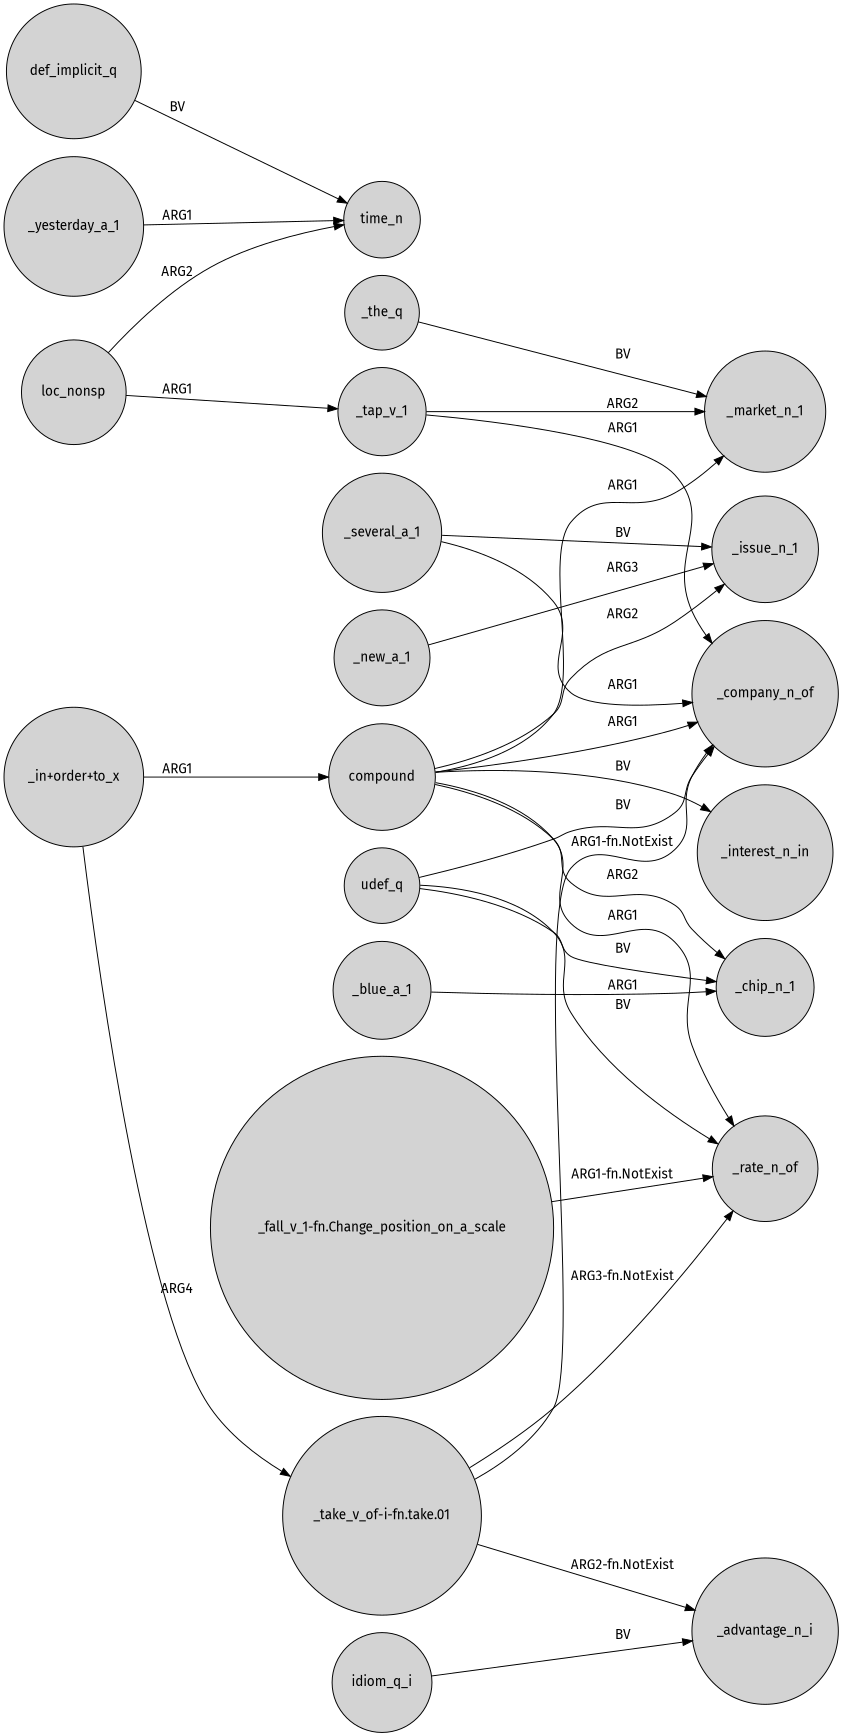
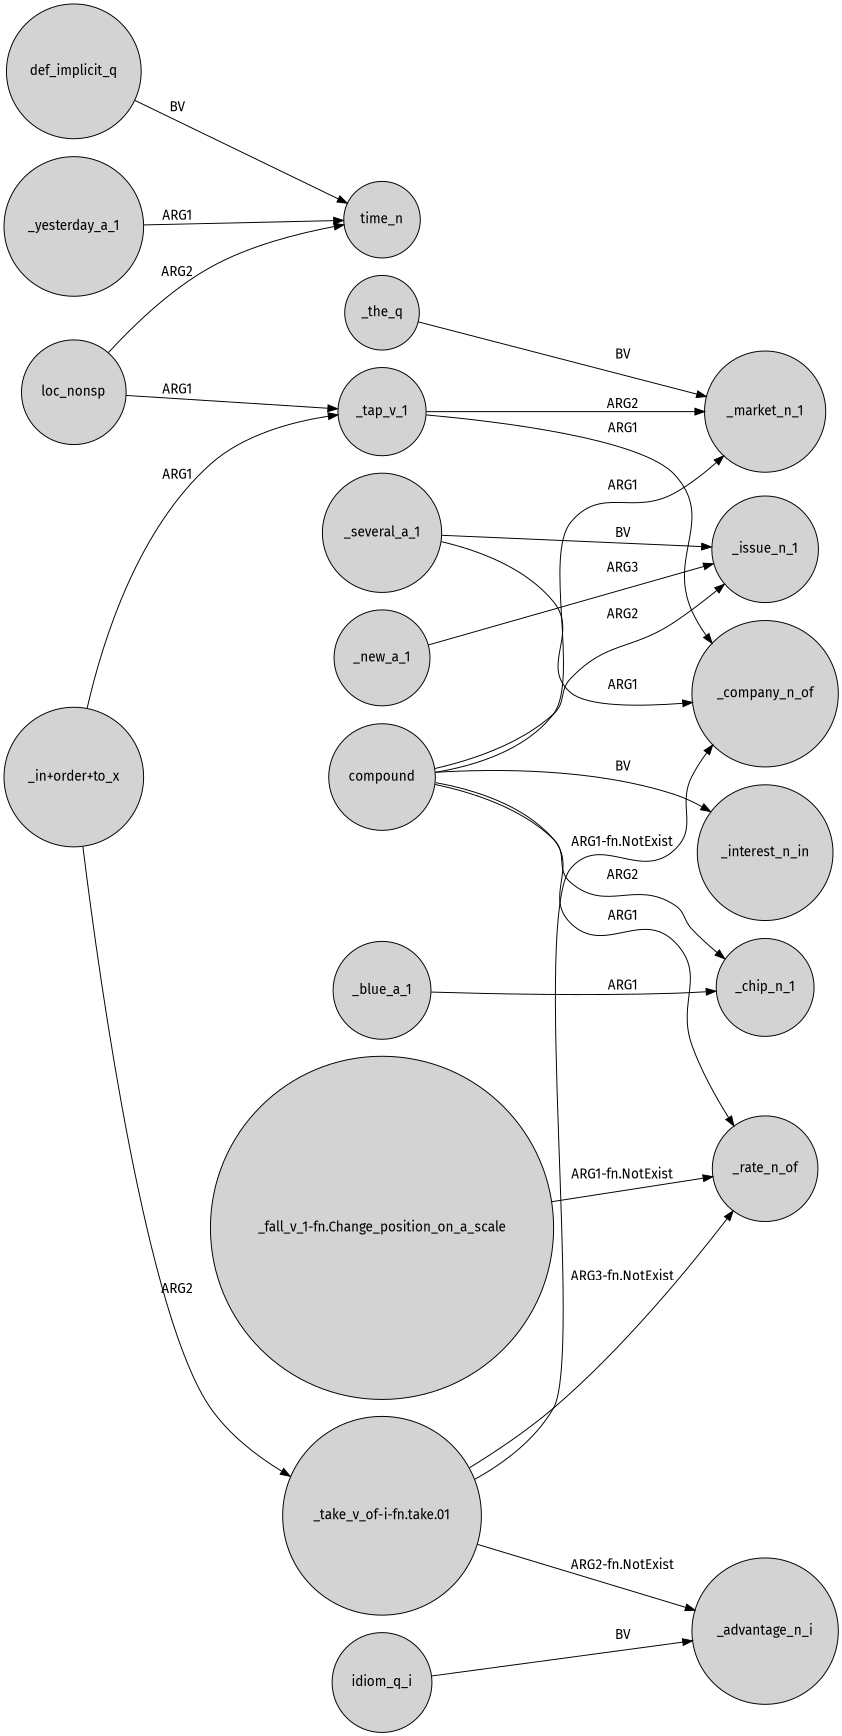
(563, 754) -> none
(231, 777) -> (162, 521)
(382, 886) -> none
(177, 1289) -> (177, 1289)
